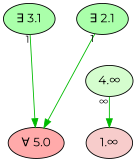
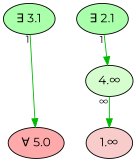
(72, 77) -> (105, 46)
